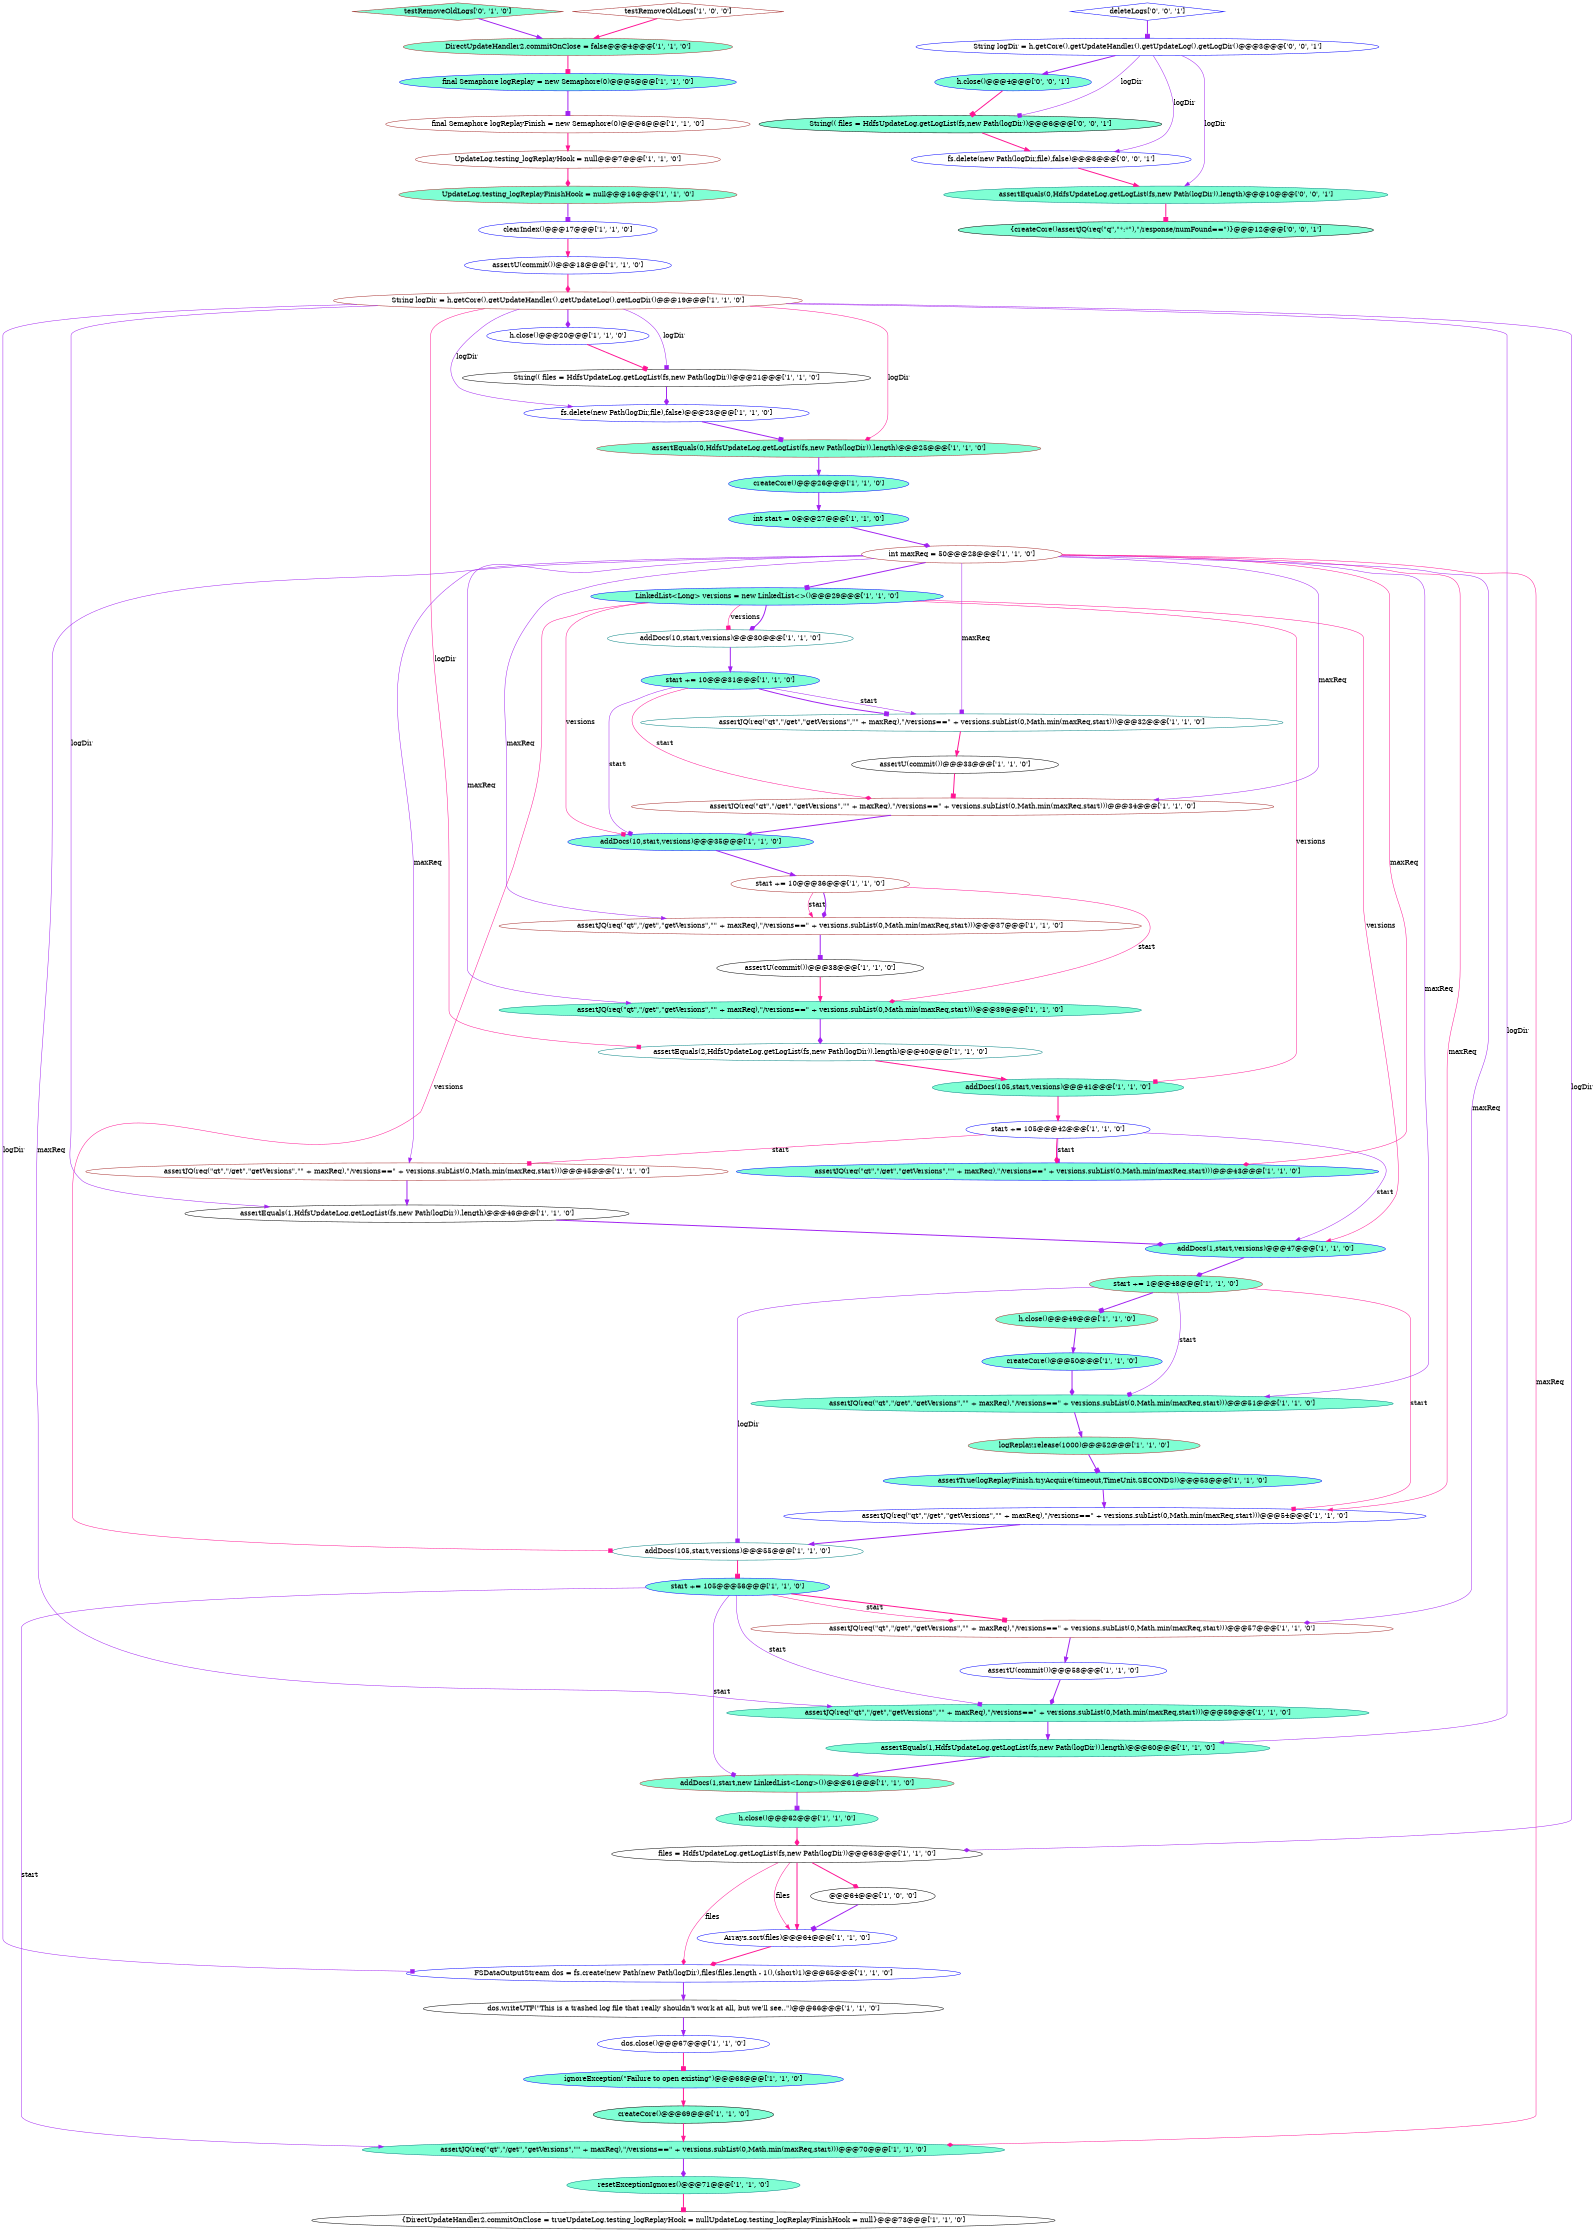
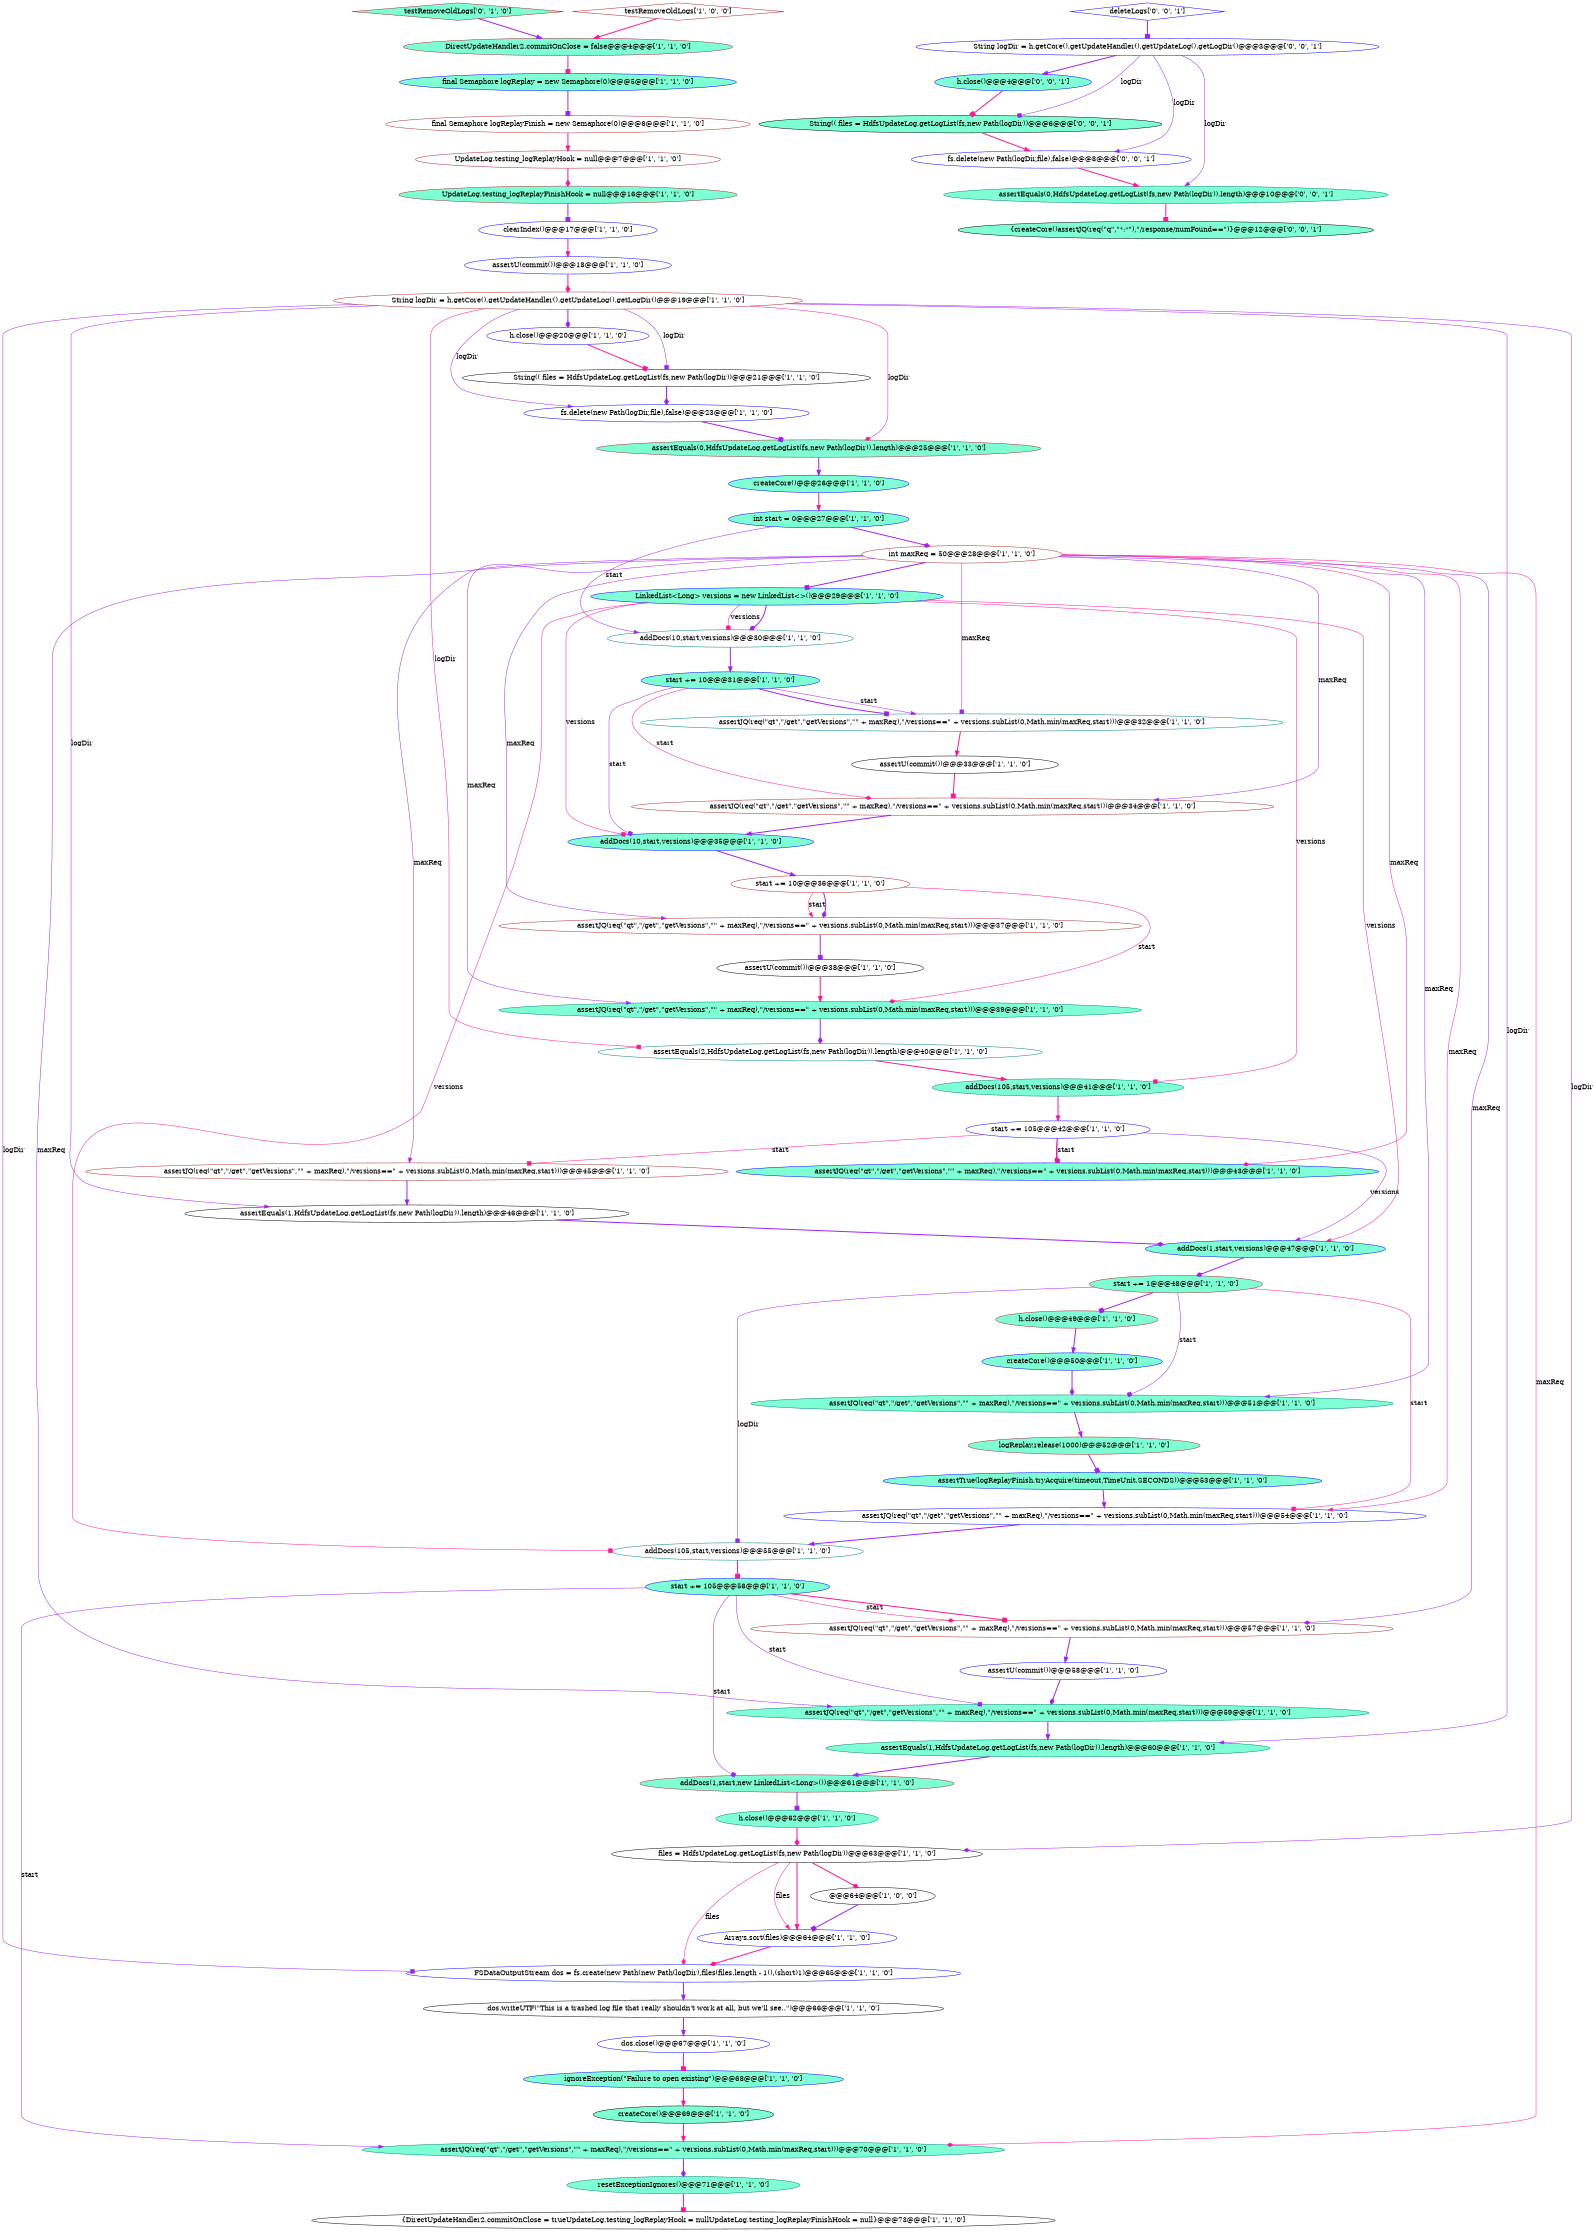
(819, 499) -> (819, 499)
none -> (643, 557)
(1385, 1193) -> (1385, 1193)
